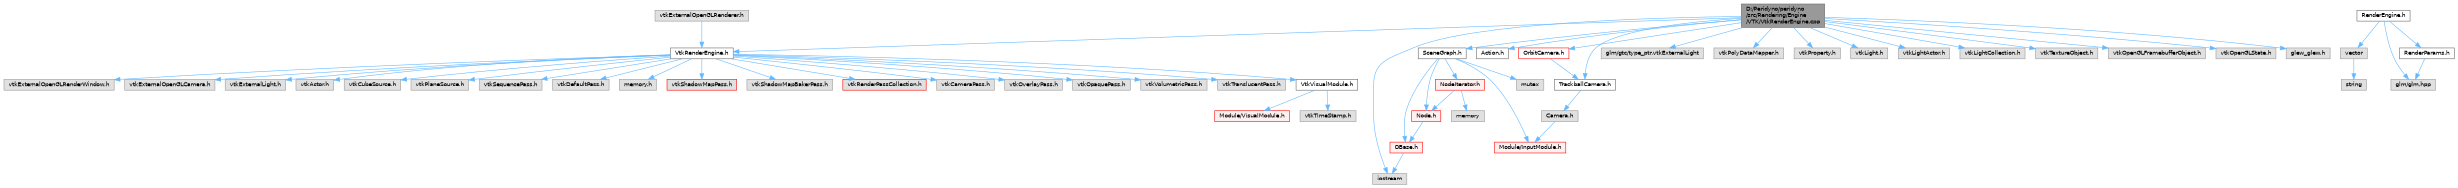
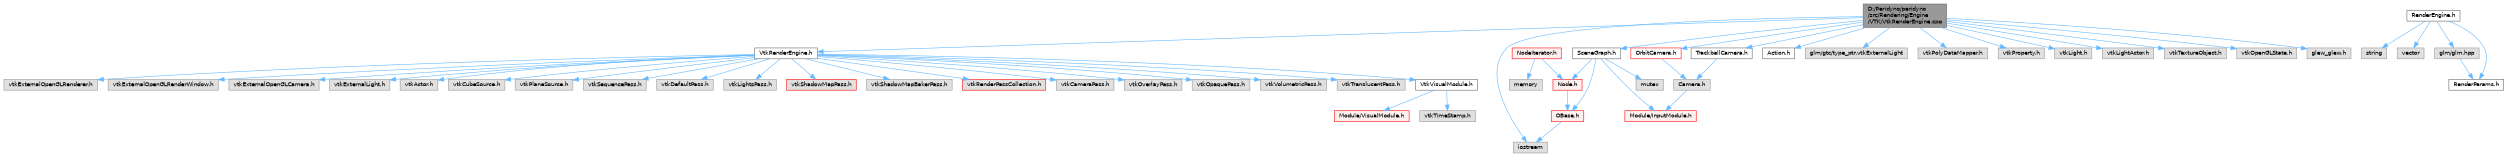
(702, 31) -> (429, 64)
(1992, 53) -> none
(2157, 53) -> none
(2354, 66) -> (2406, 33)
(1450, 67) -> none
(1562, 67) -> (1672, 67)
(2421, 67) -> (2465, 67)
(638, 85) -> (750, 85)
